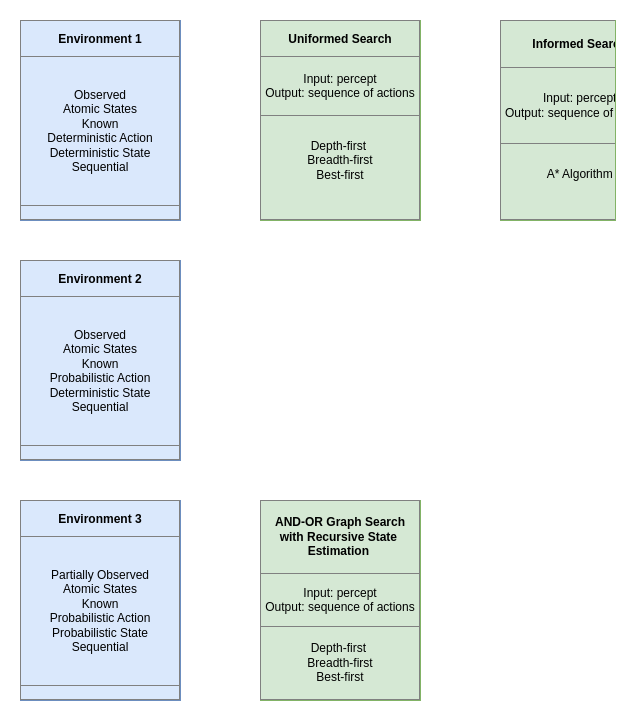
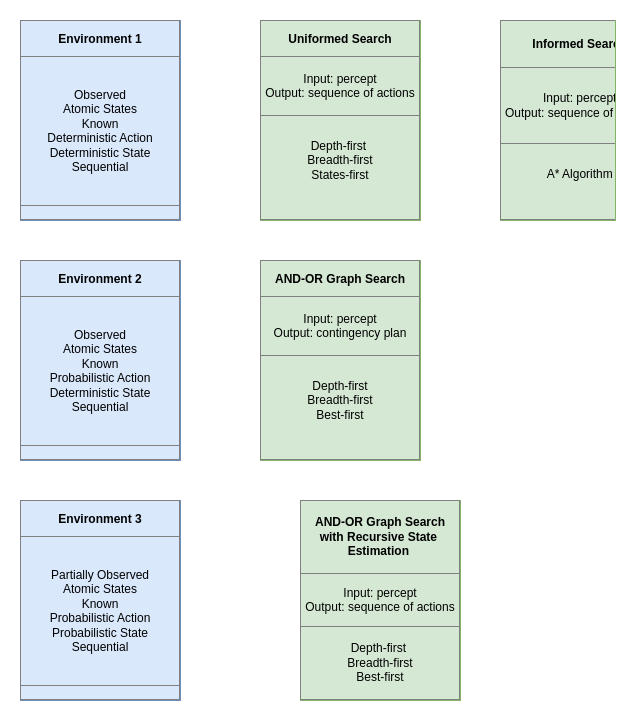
(343, 64) -> (343, 64)
none -> (341, 361)
(341, 601) -> (381, 601)
